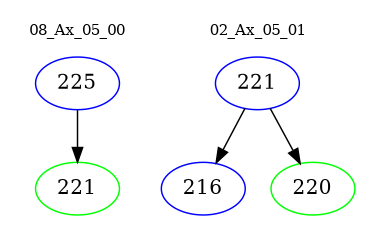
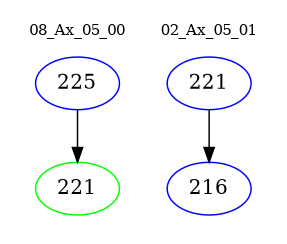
(313, 189) -> none
